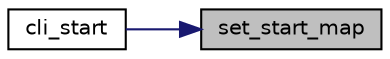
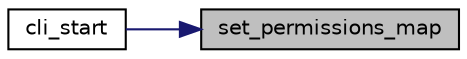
(291, 29) -> (330, 29)
